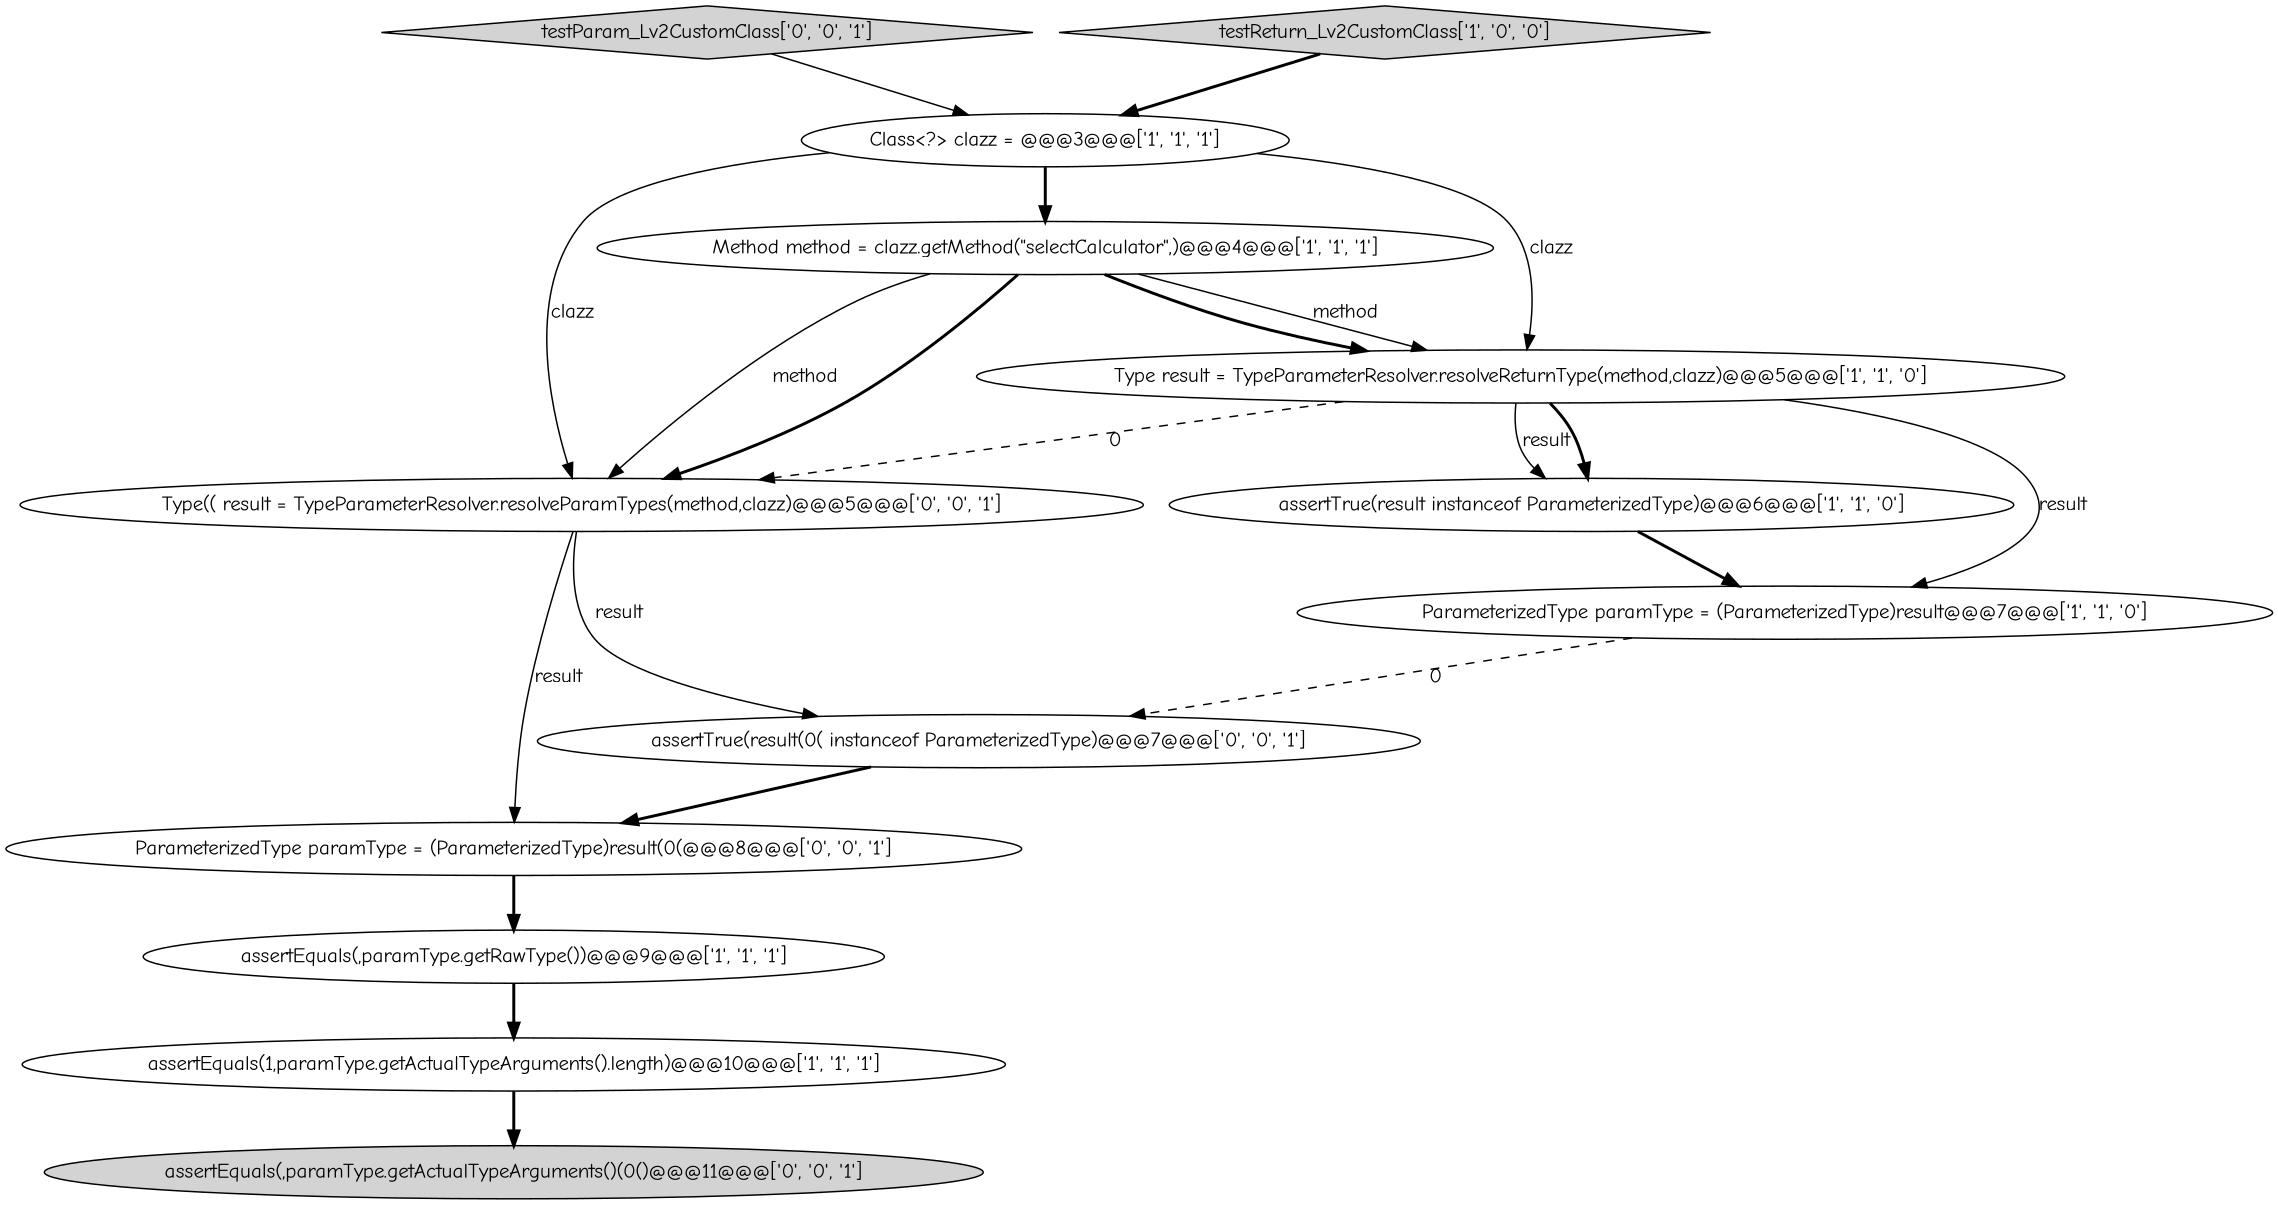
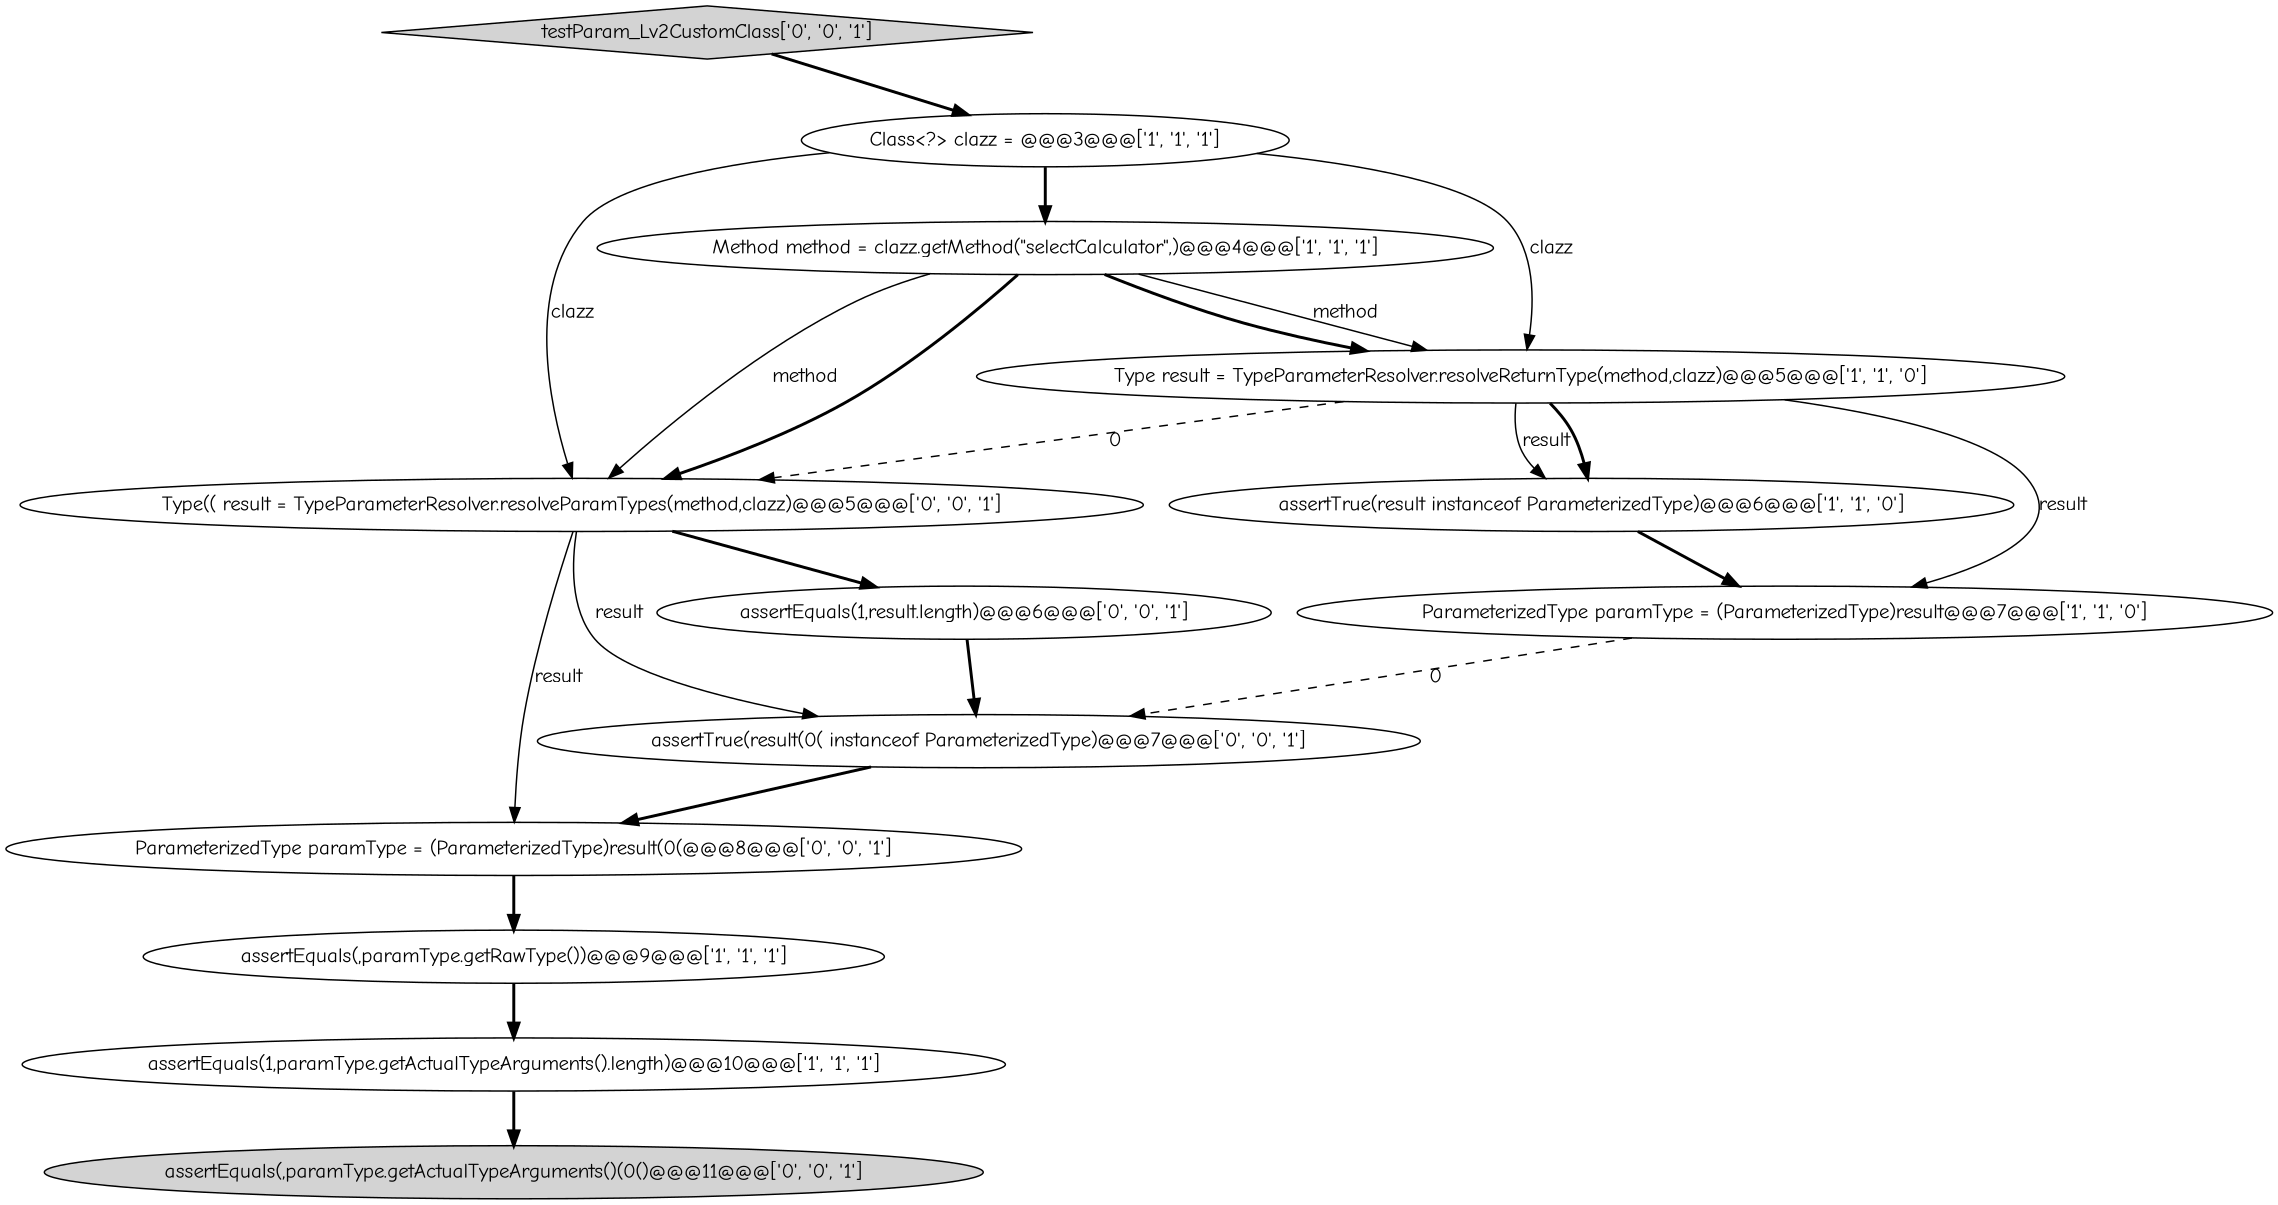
(1385, 32) -> none
(863, 82) -> (863, 82)
none -> (964, 613)
